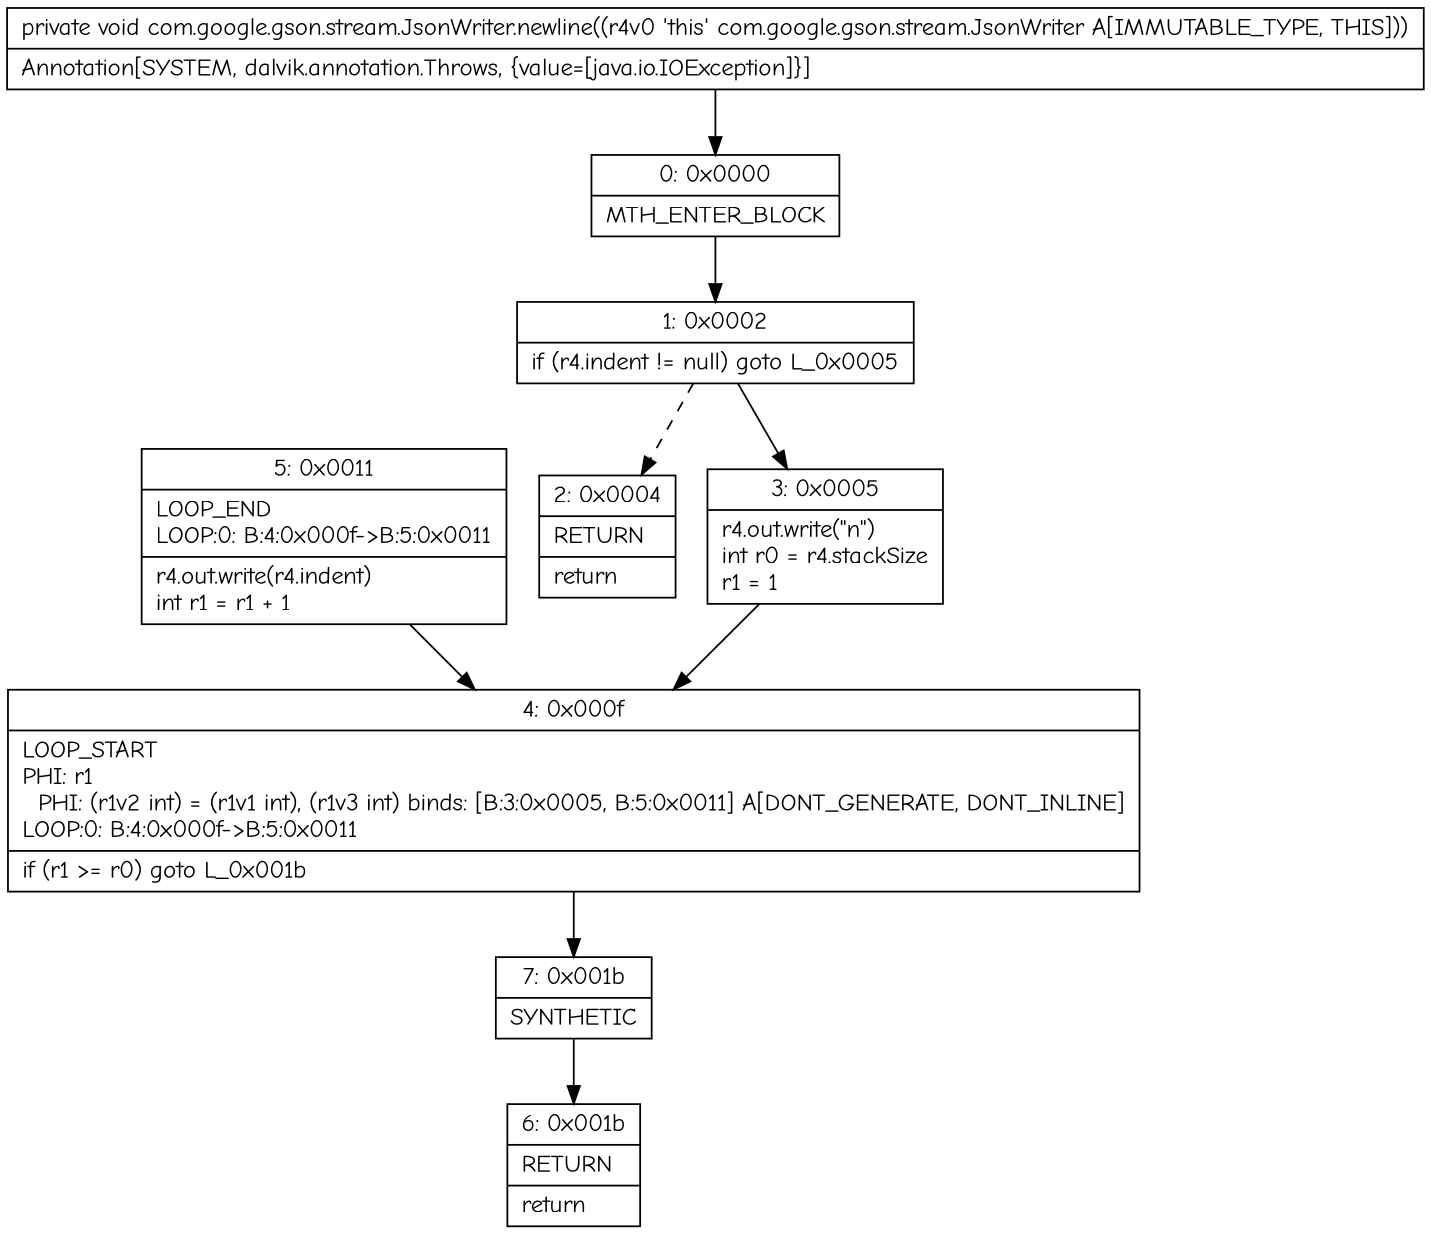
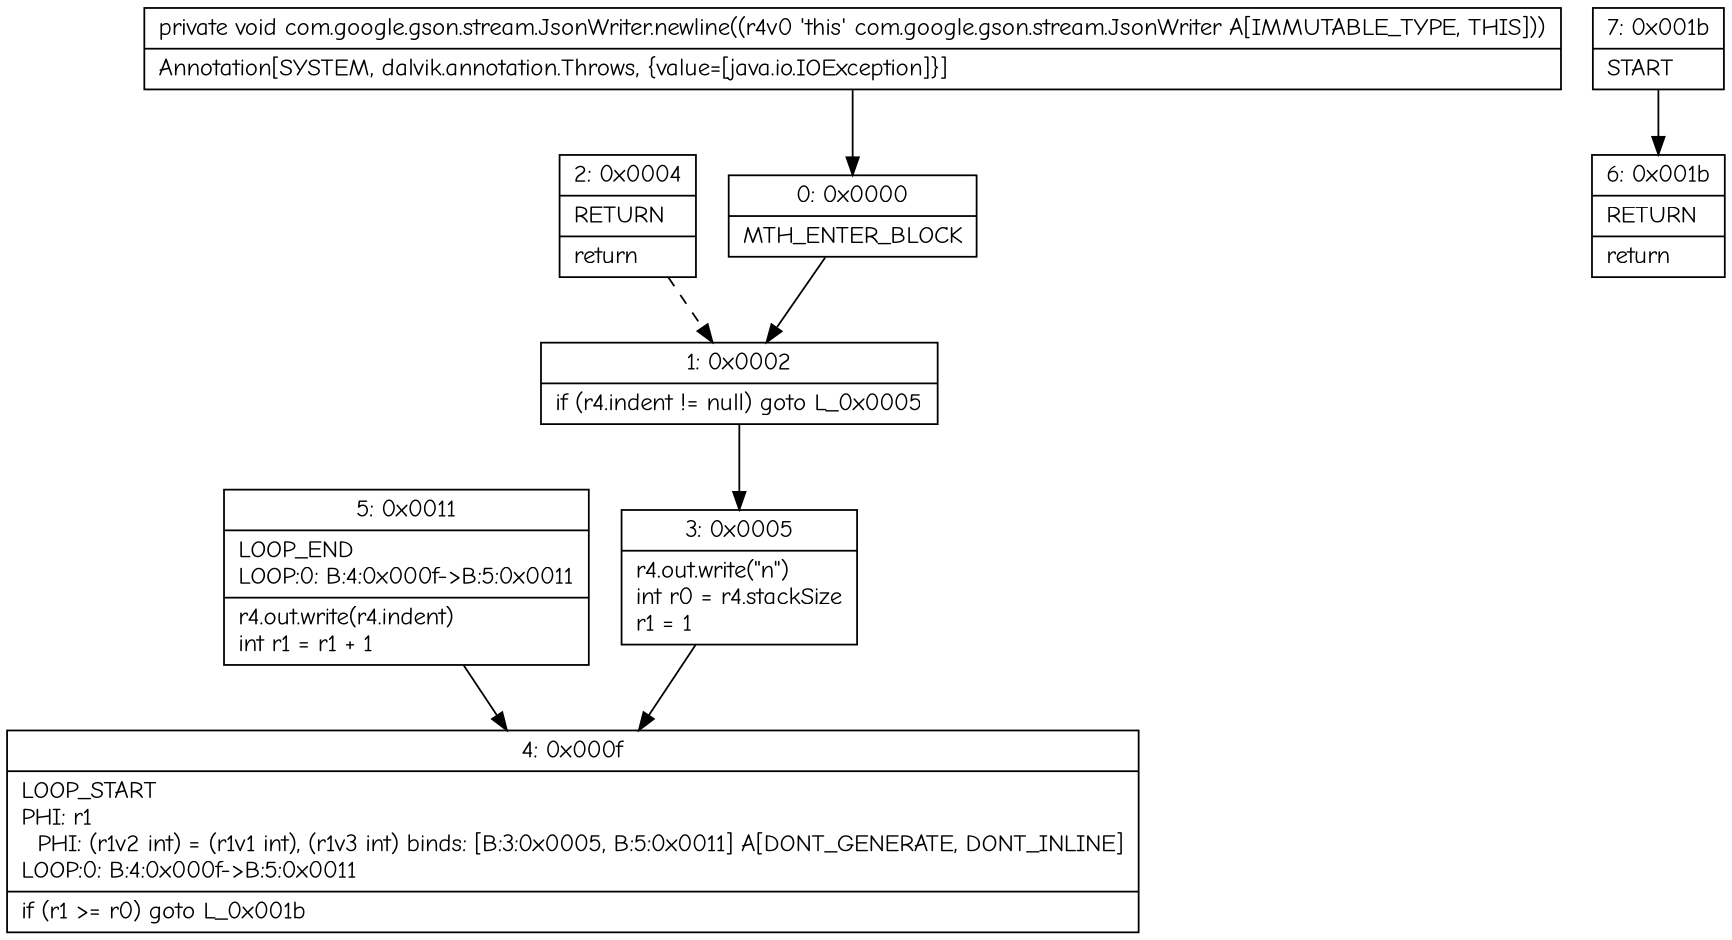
(672, 421) -> (685, 302)
(574, 915) -> none
(574, 1017) -> (1641, 68)
